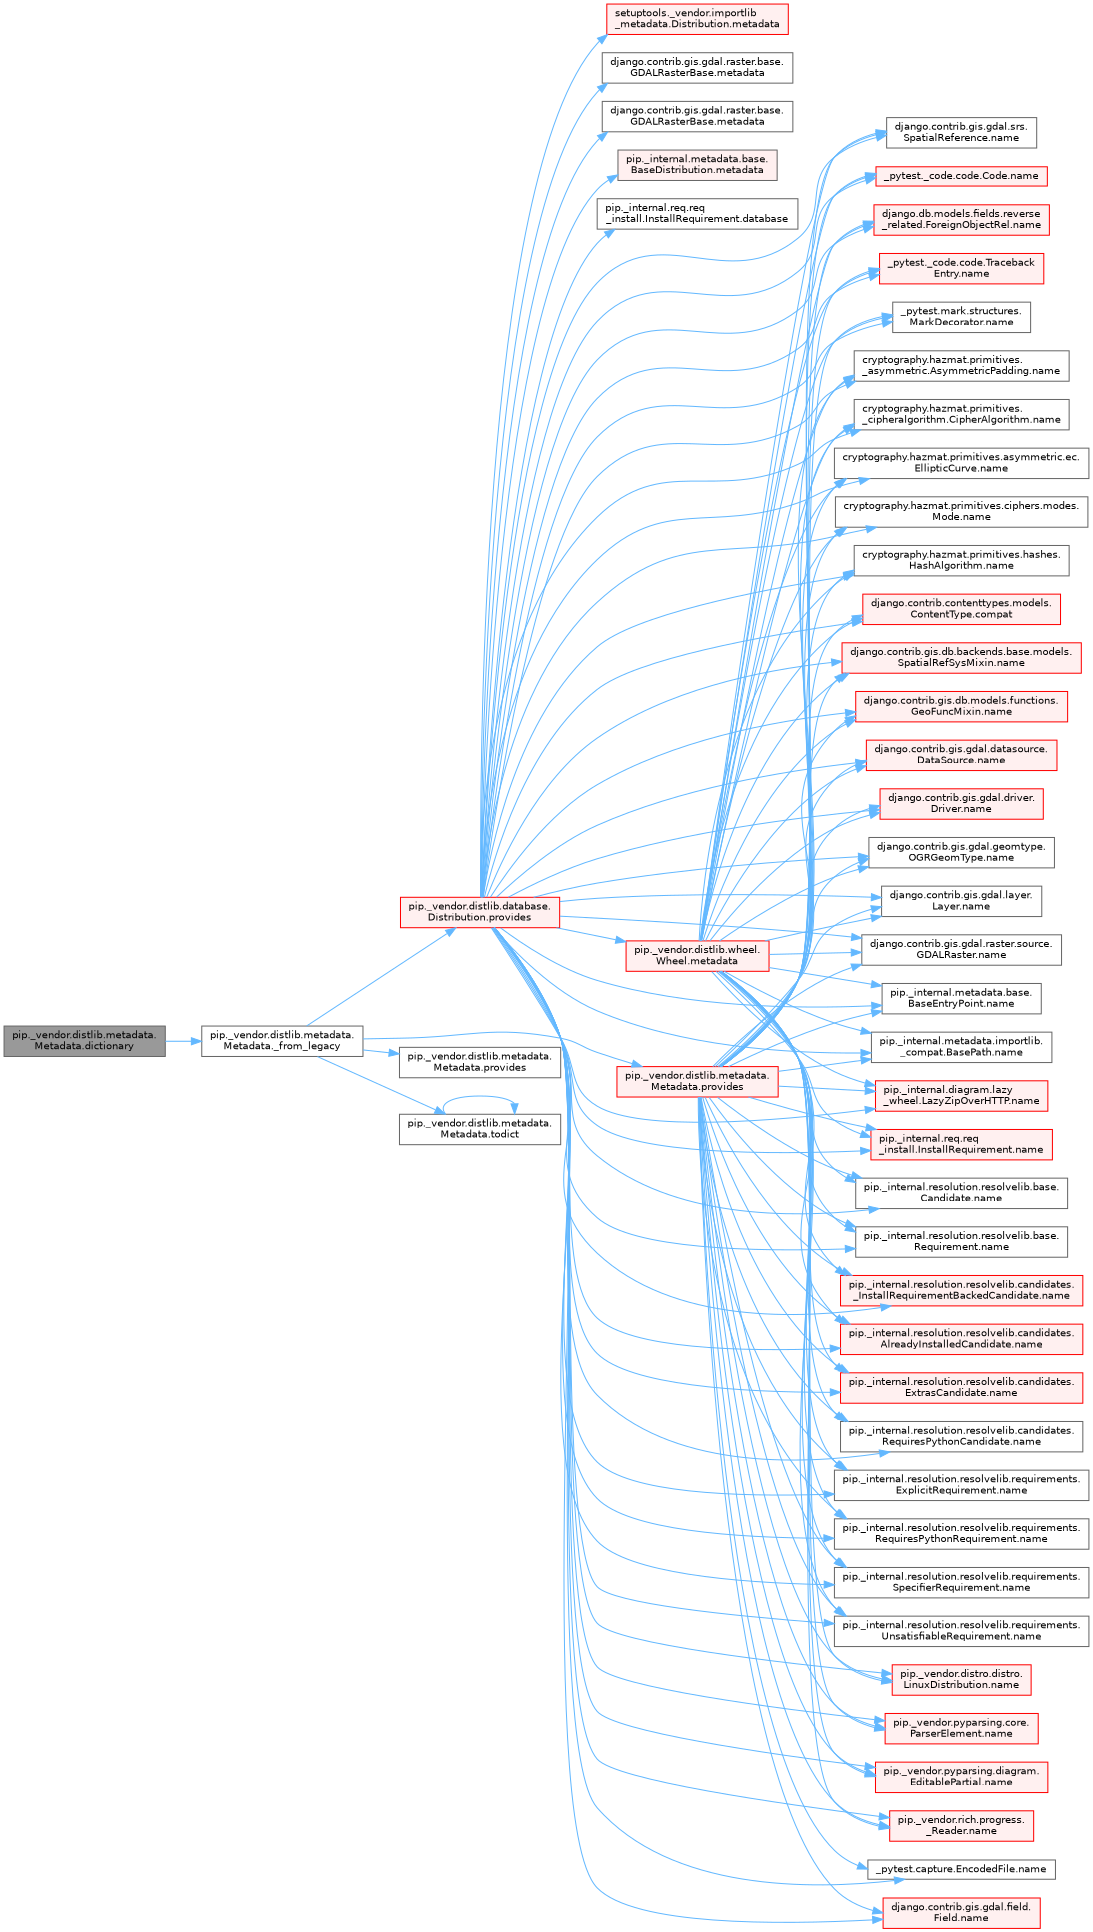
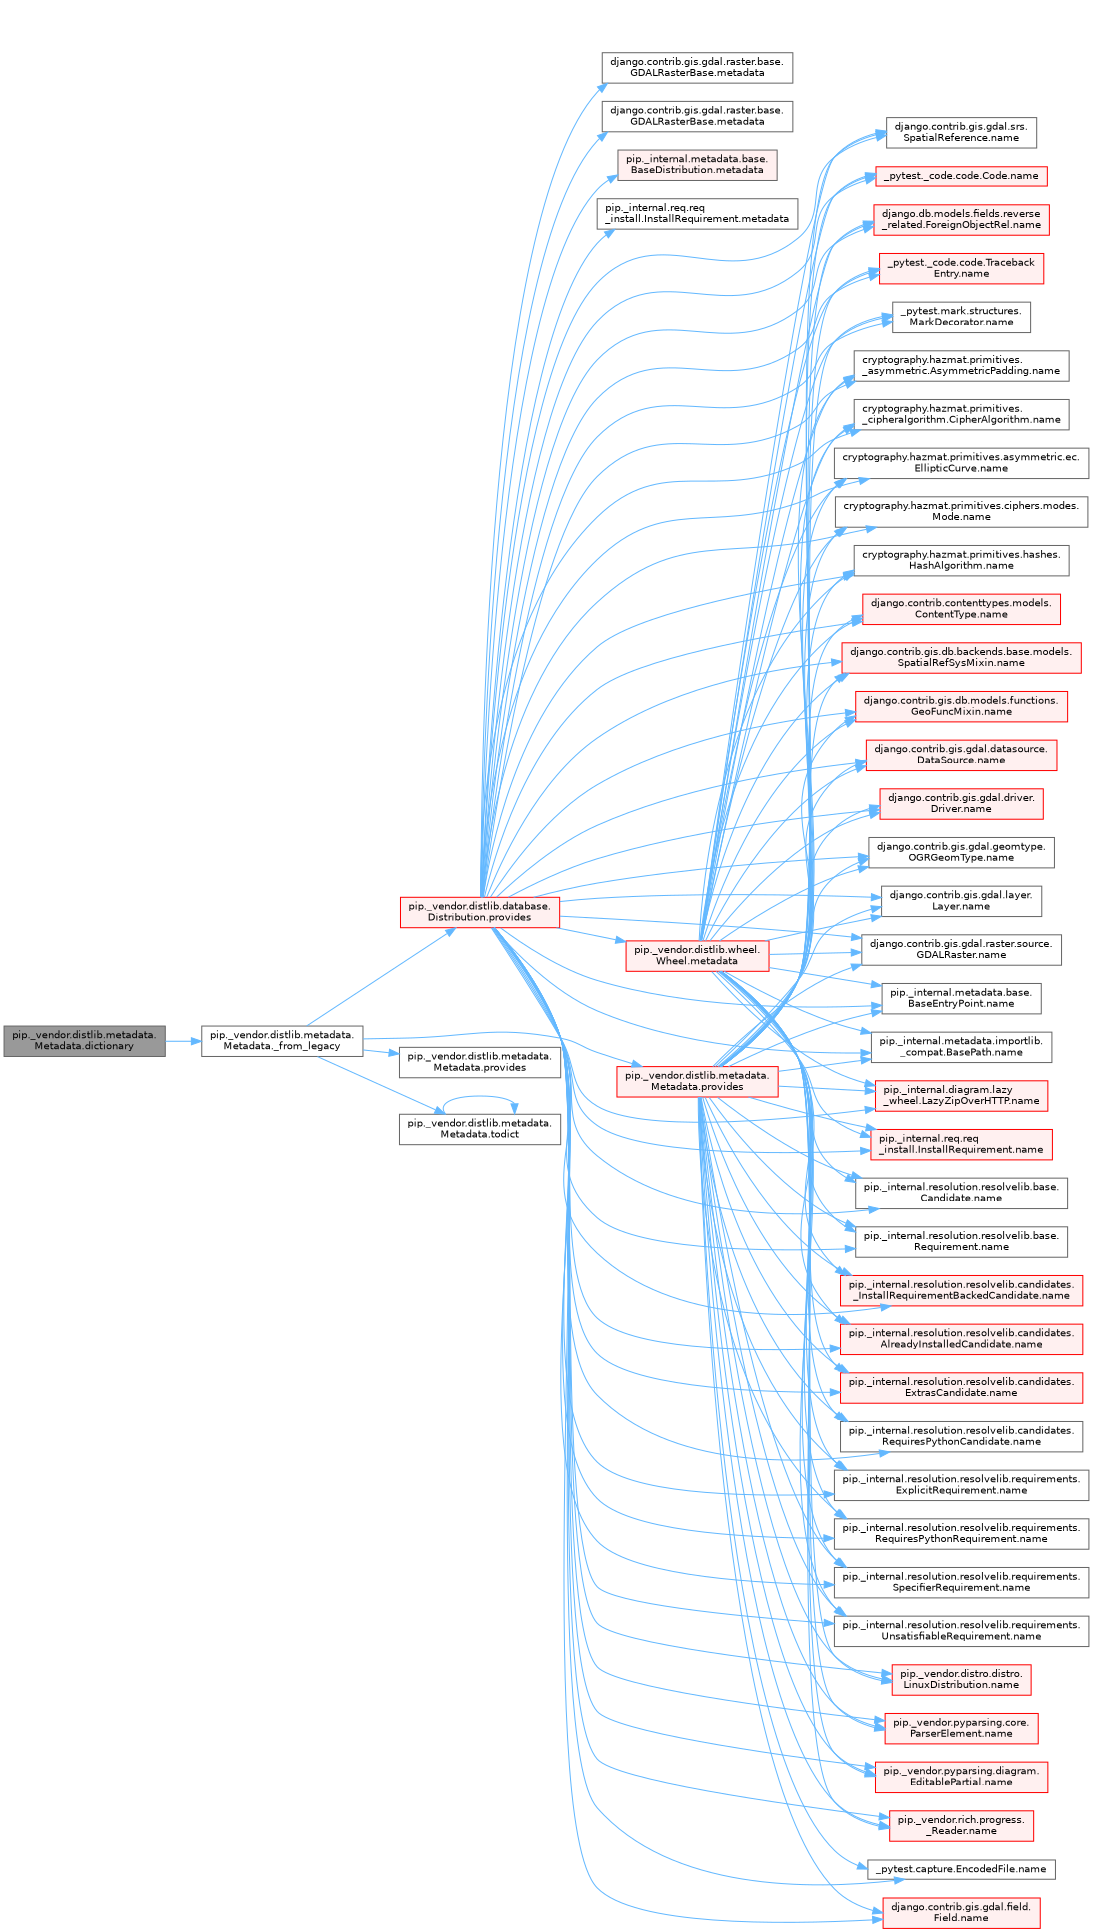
(698, 19) -> none
(698, 214) -> (698, 214)
(962, 609) -> (962, 609)
